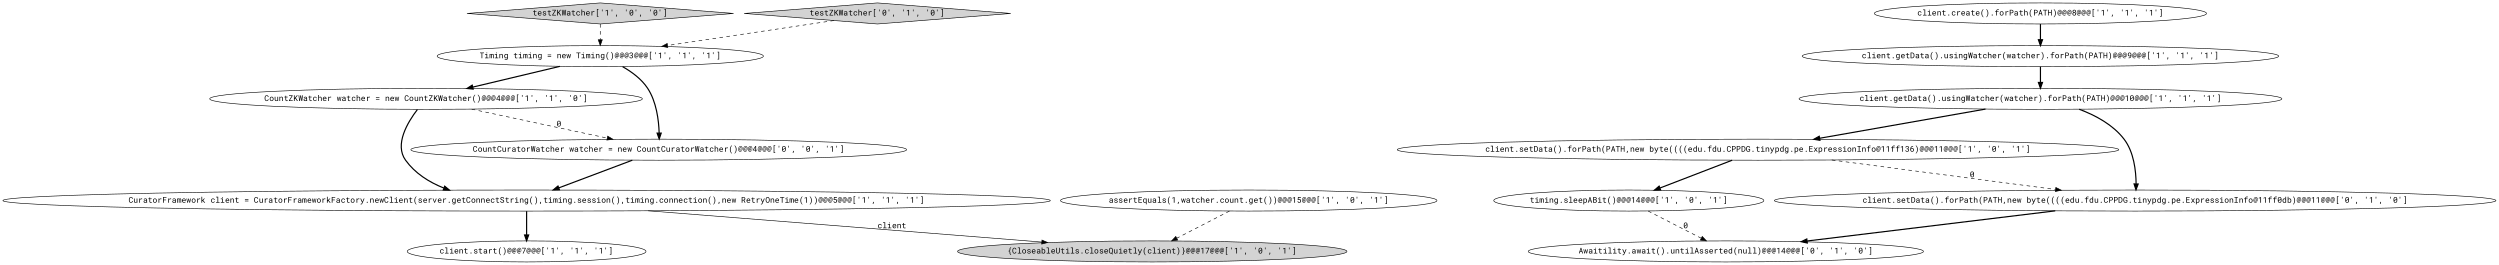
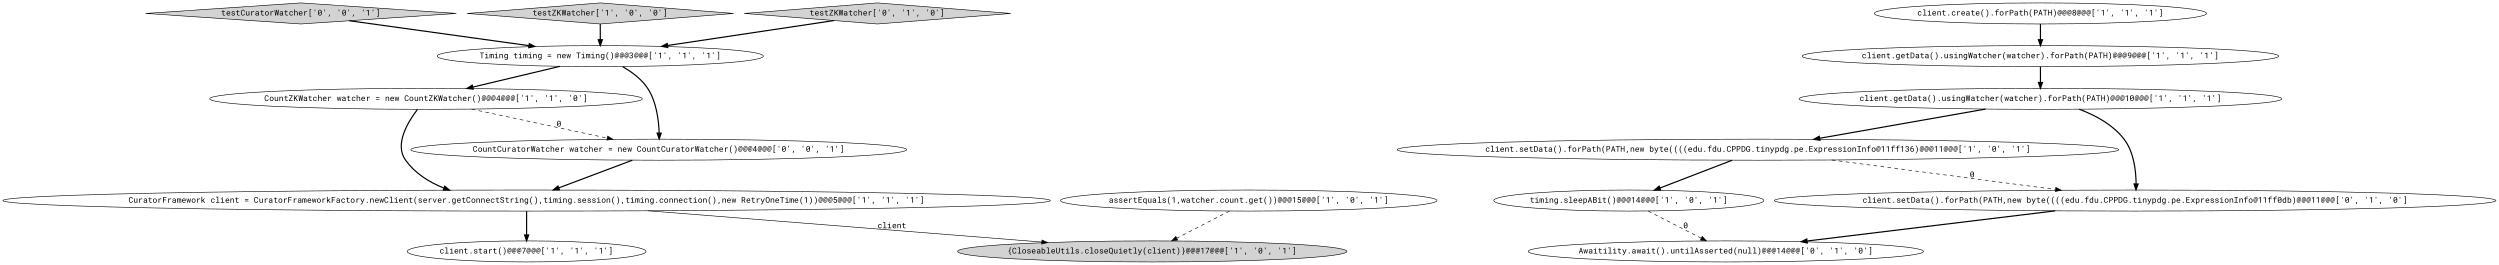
none -> (301, 13)
(600, 32) -> (600, 32)
(751, 33) -> (751, 33)
